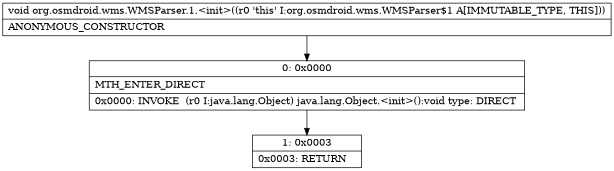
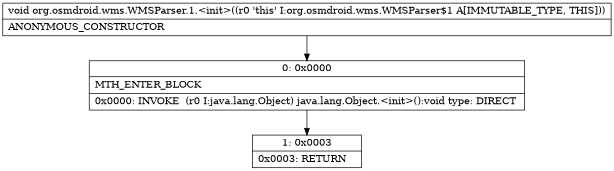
(150, 85) -> (148, 85)
